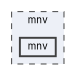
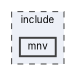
(38, 21) -> (38, 21)
